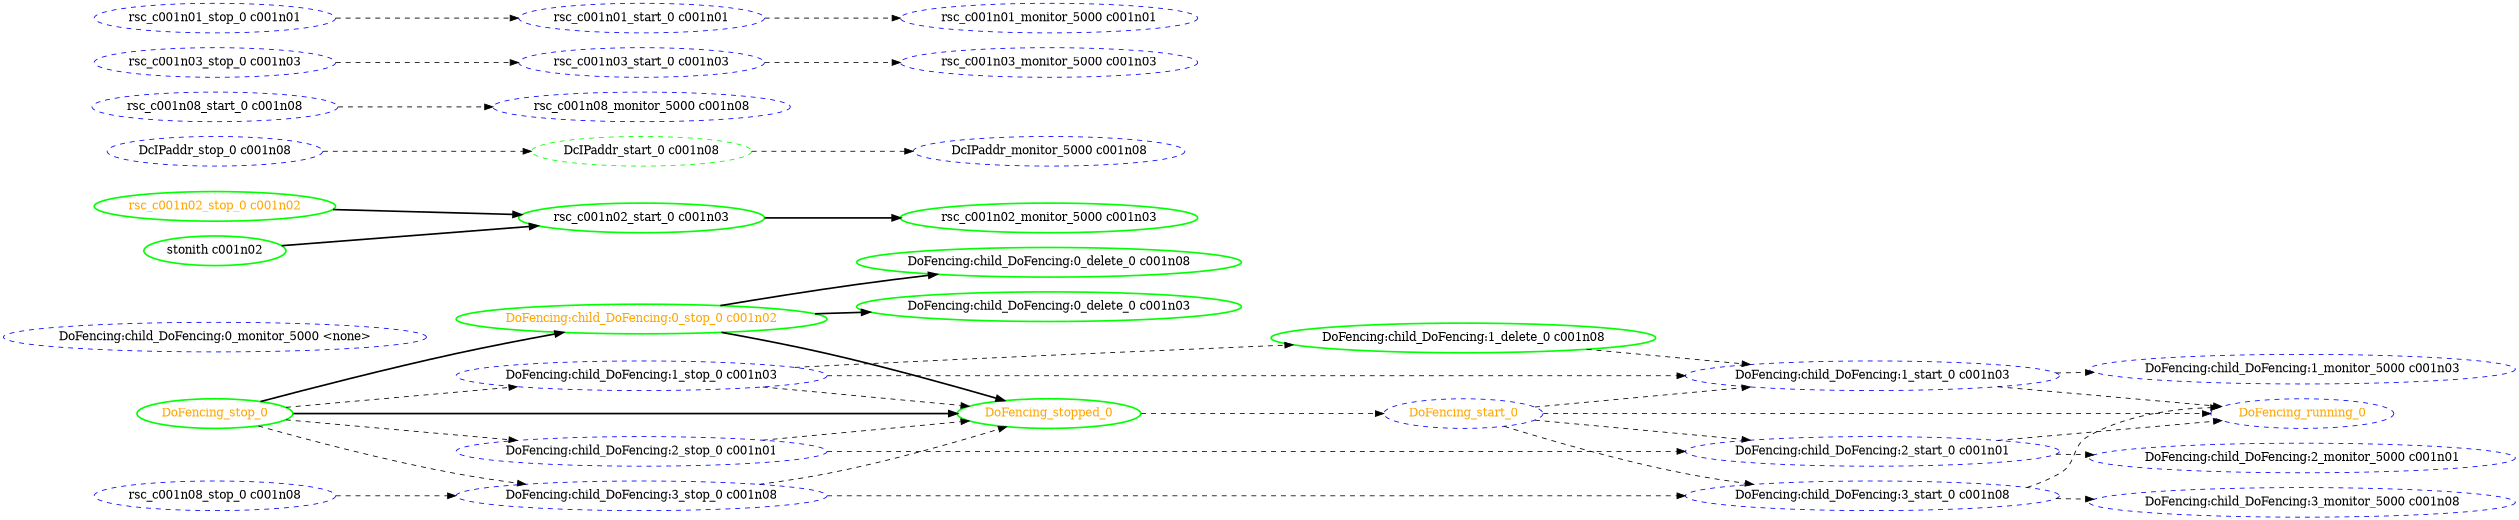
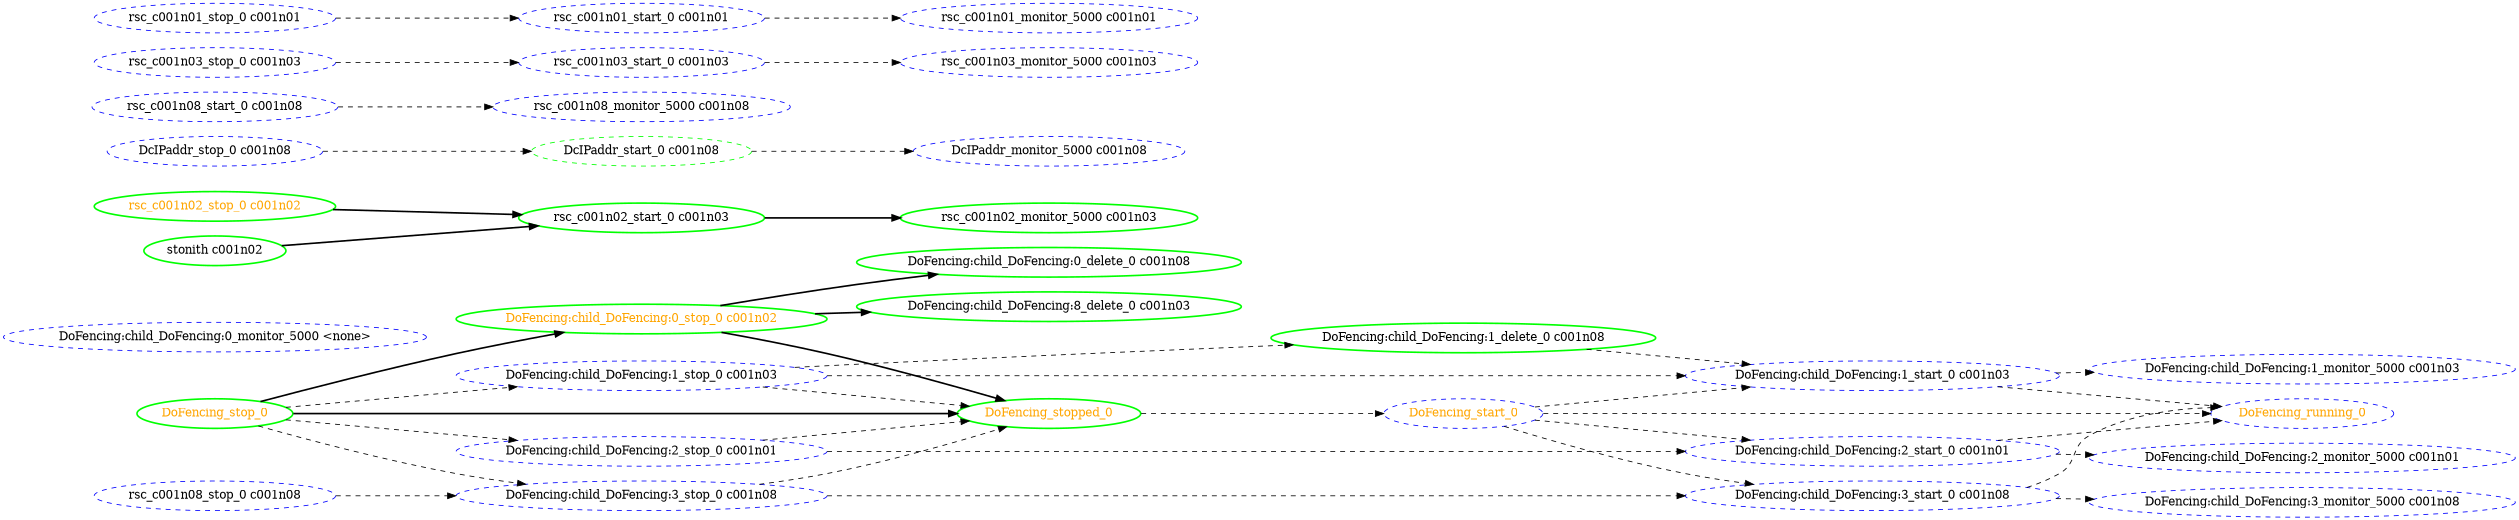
(1049, 307) -> (1049, 307)
